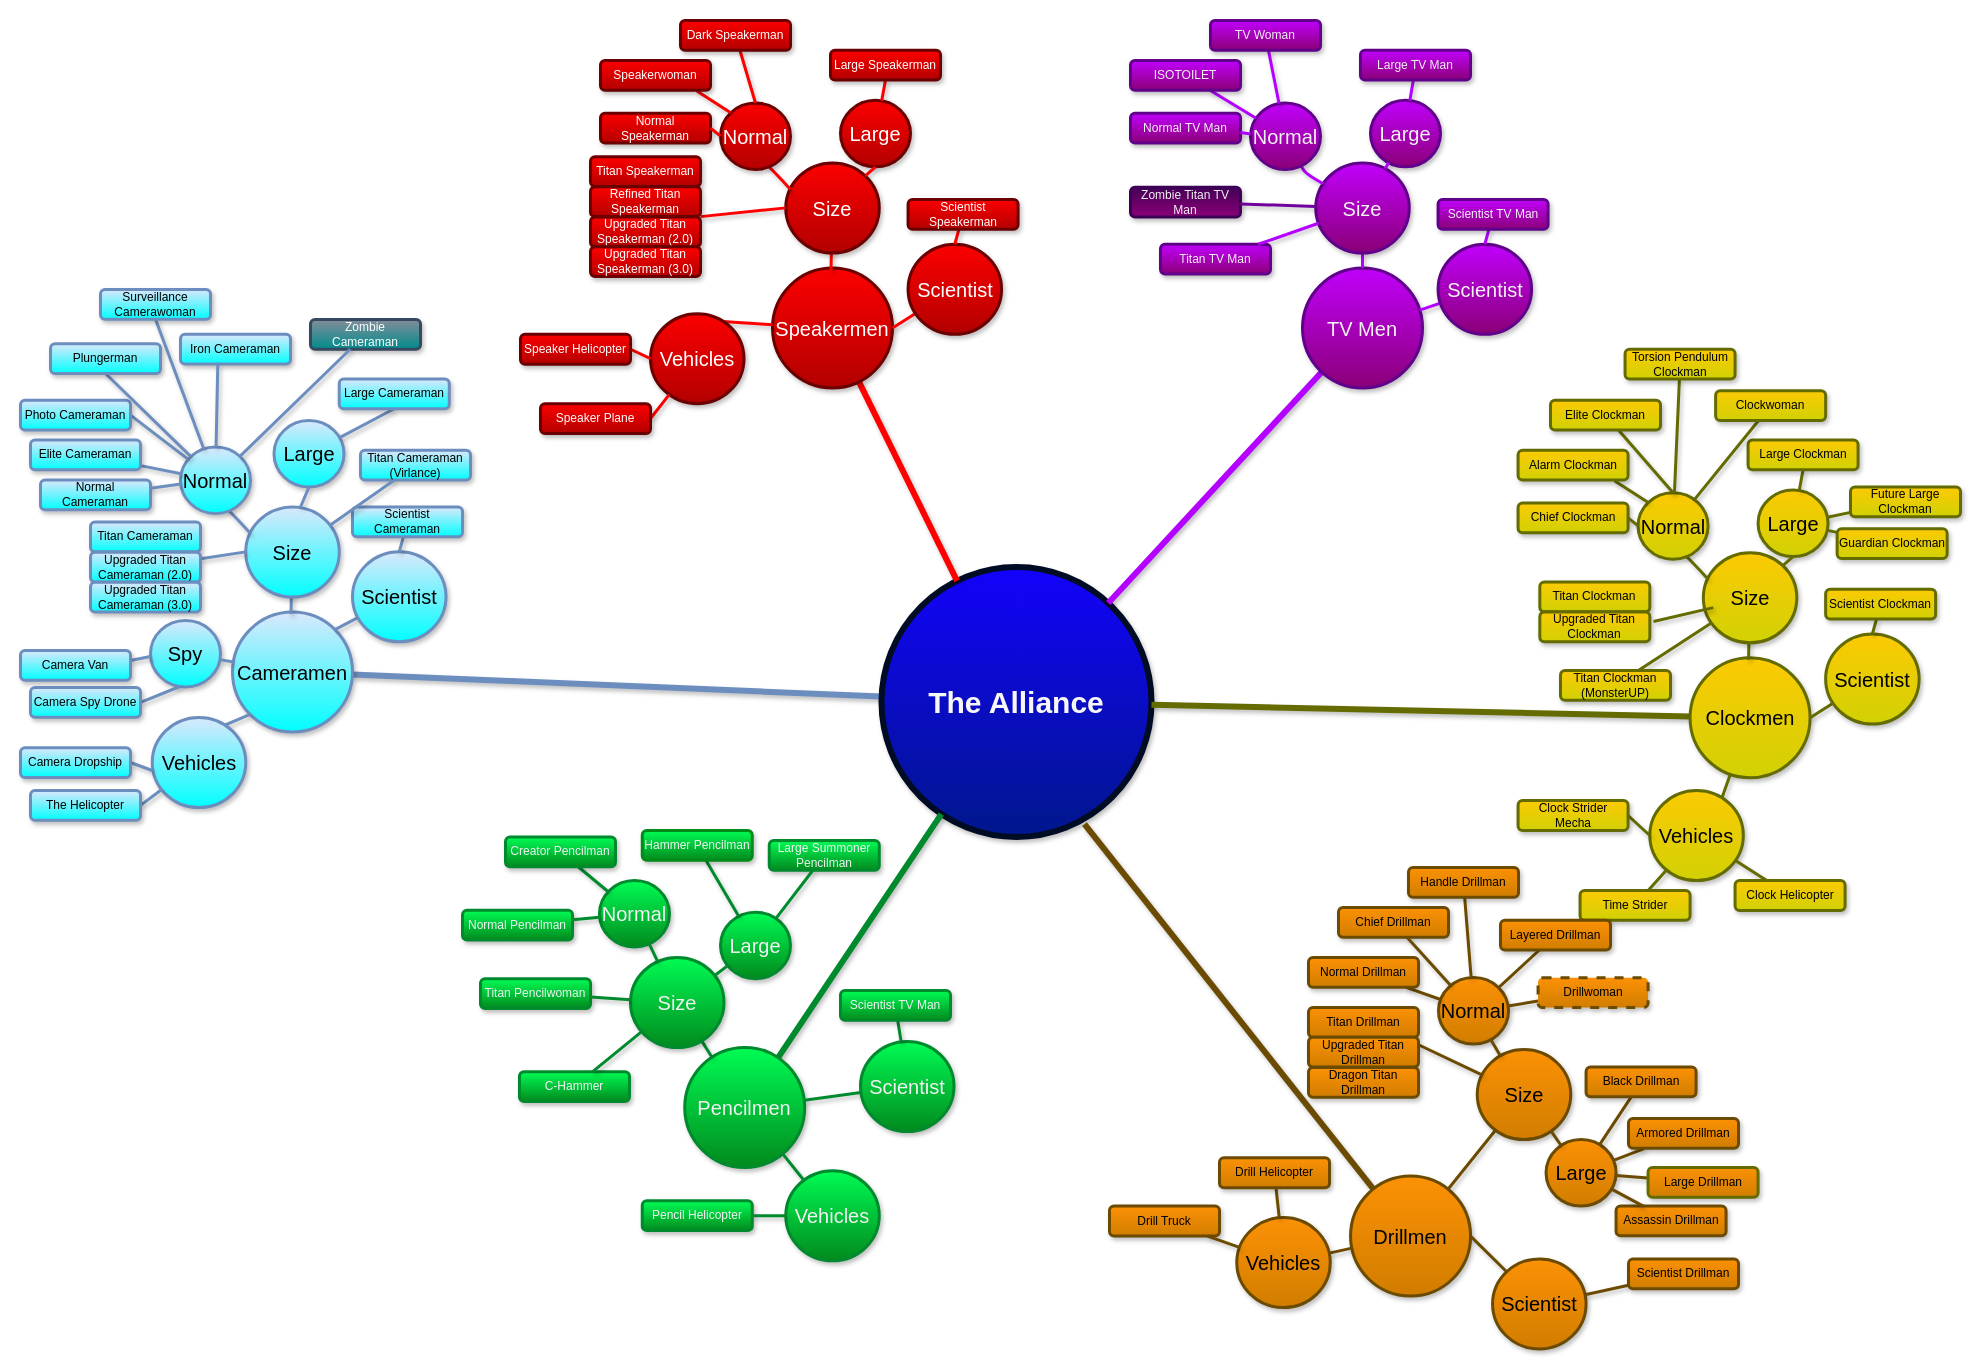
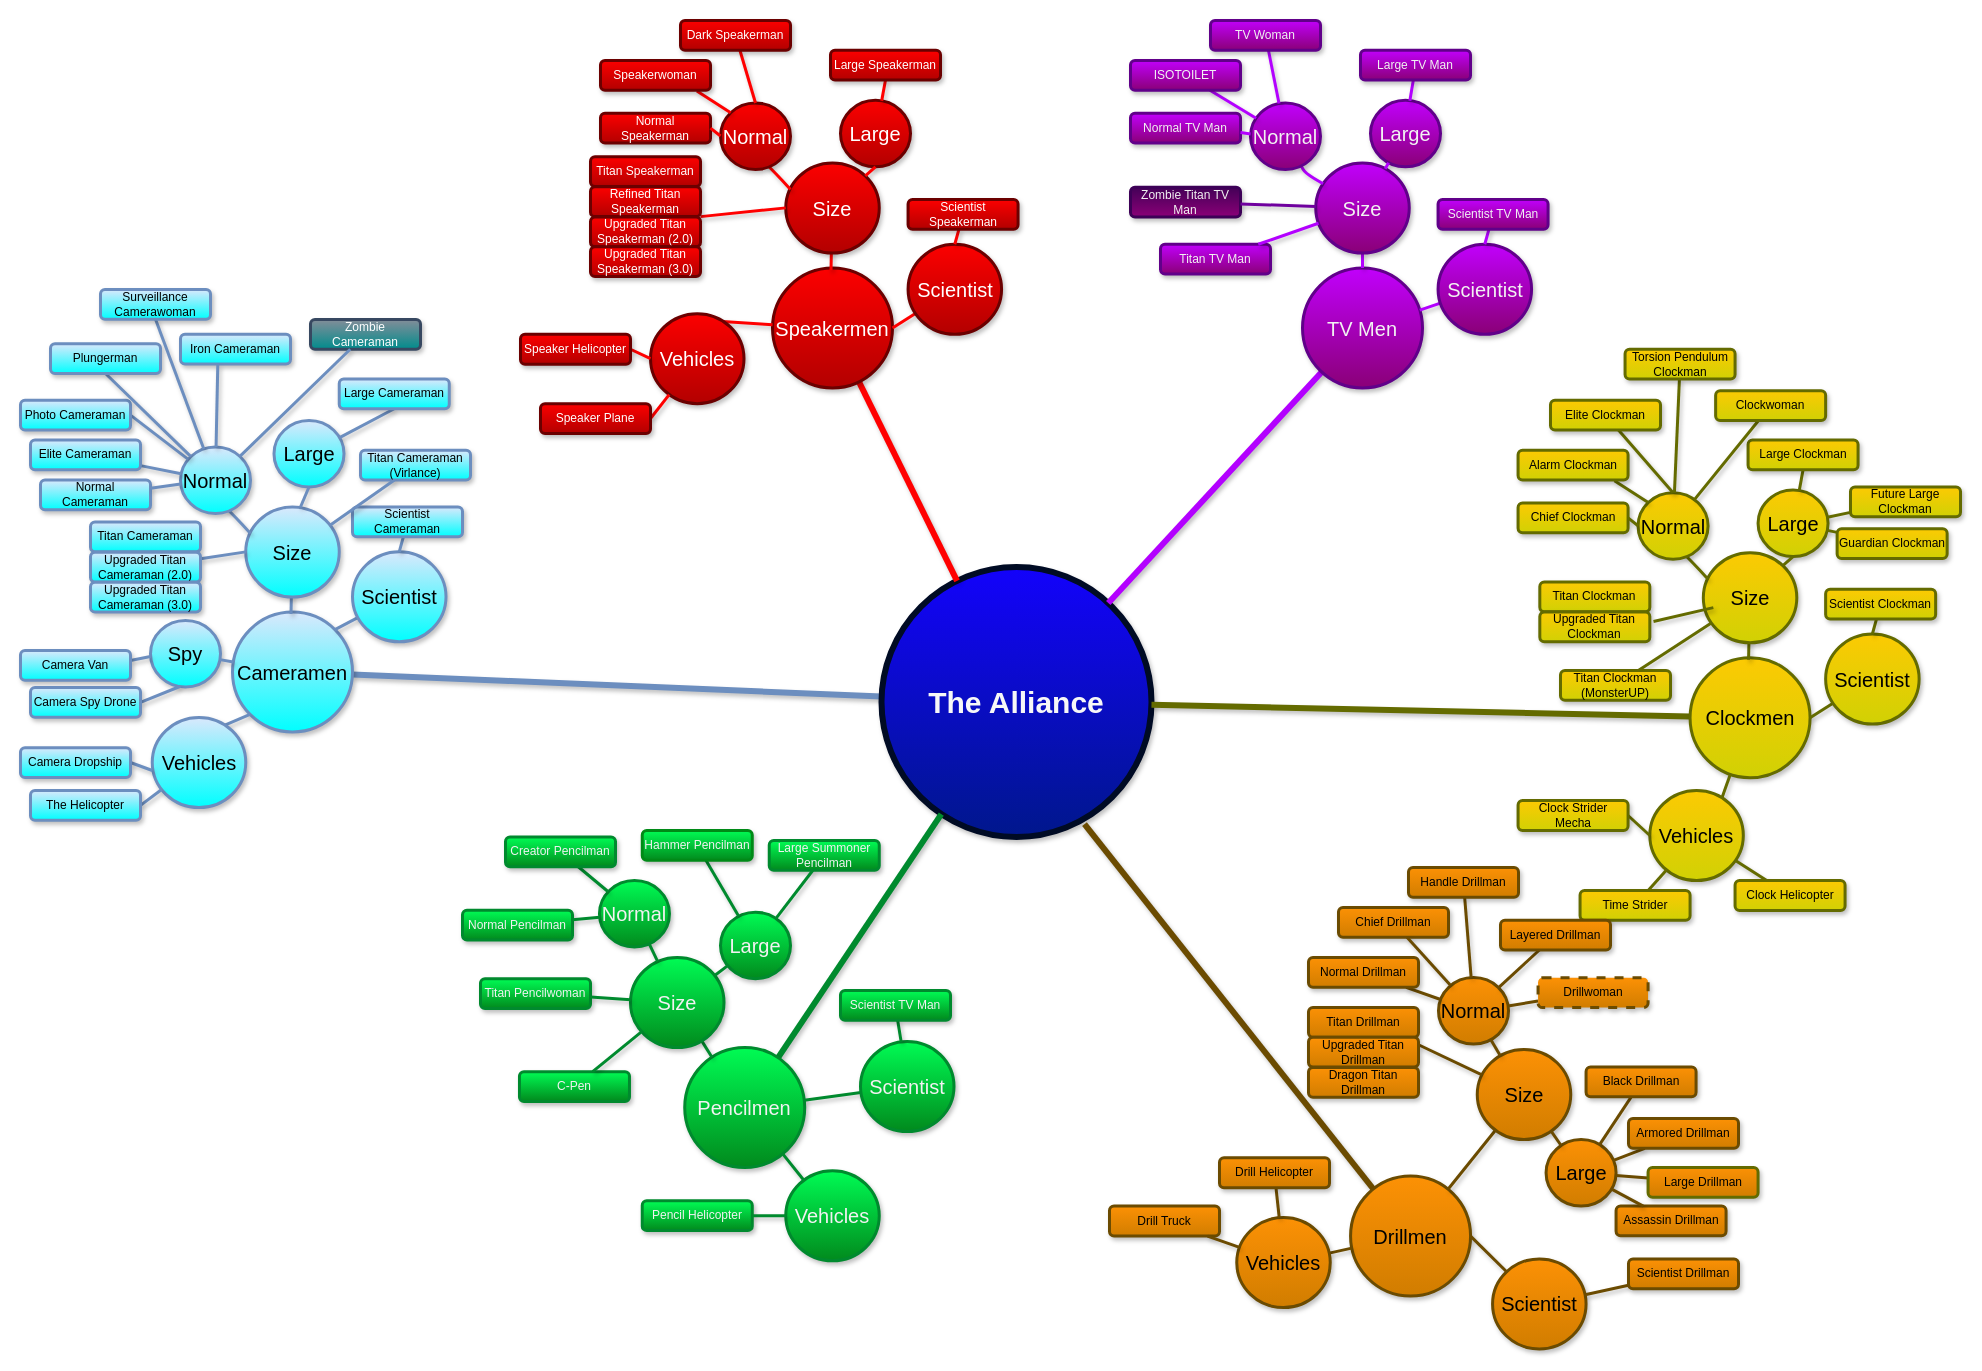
(575, 1087) -> (575, 1087)
